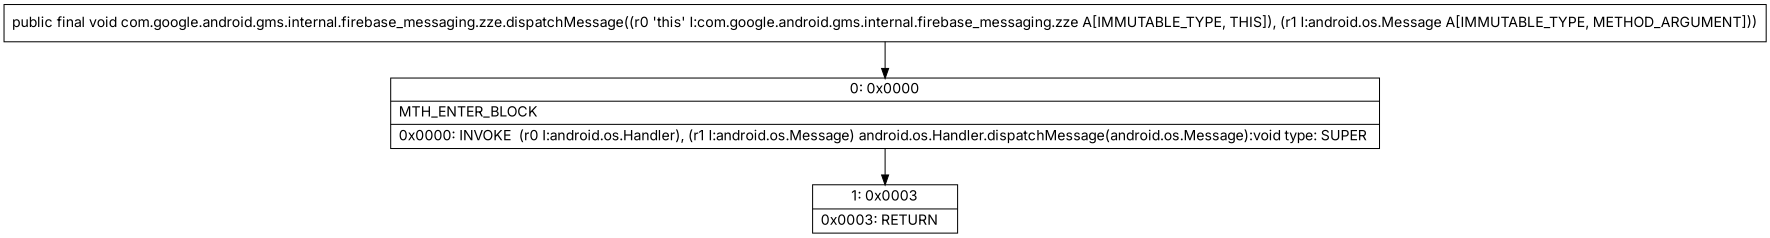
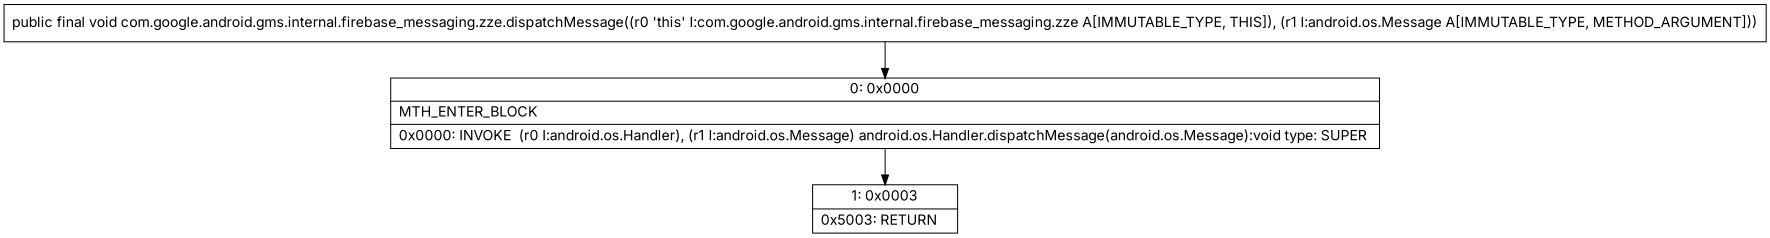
(885, 221) -> (885, 221)
